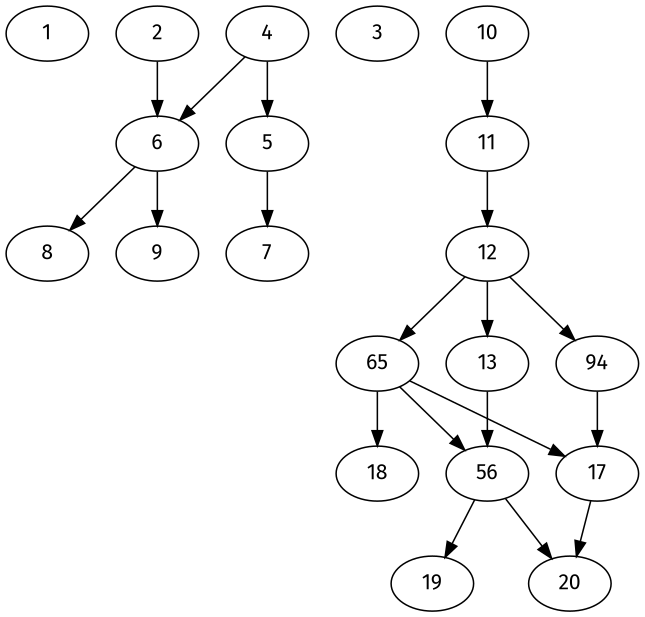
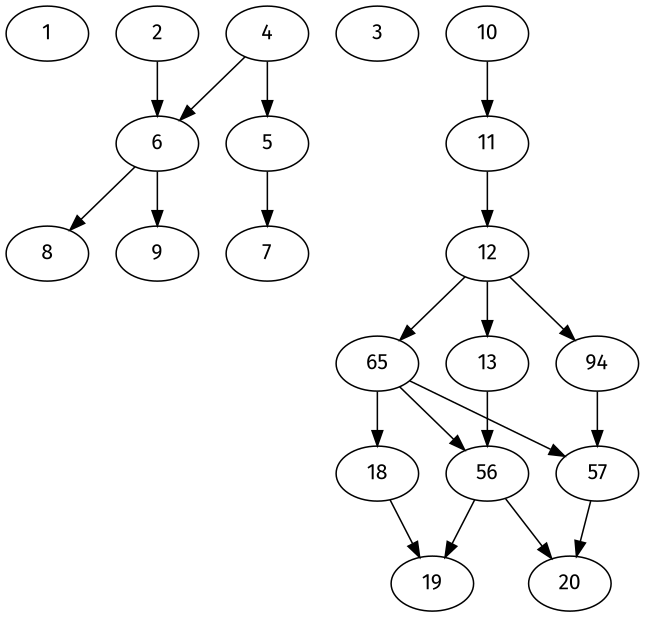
(597, 474) -> (597, 474)
none -> (401, 522)
